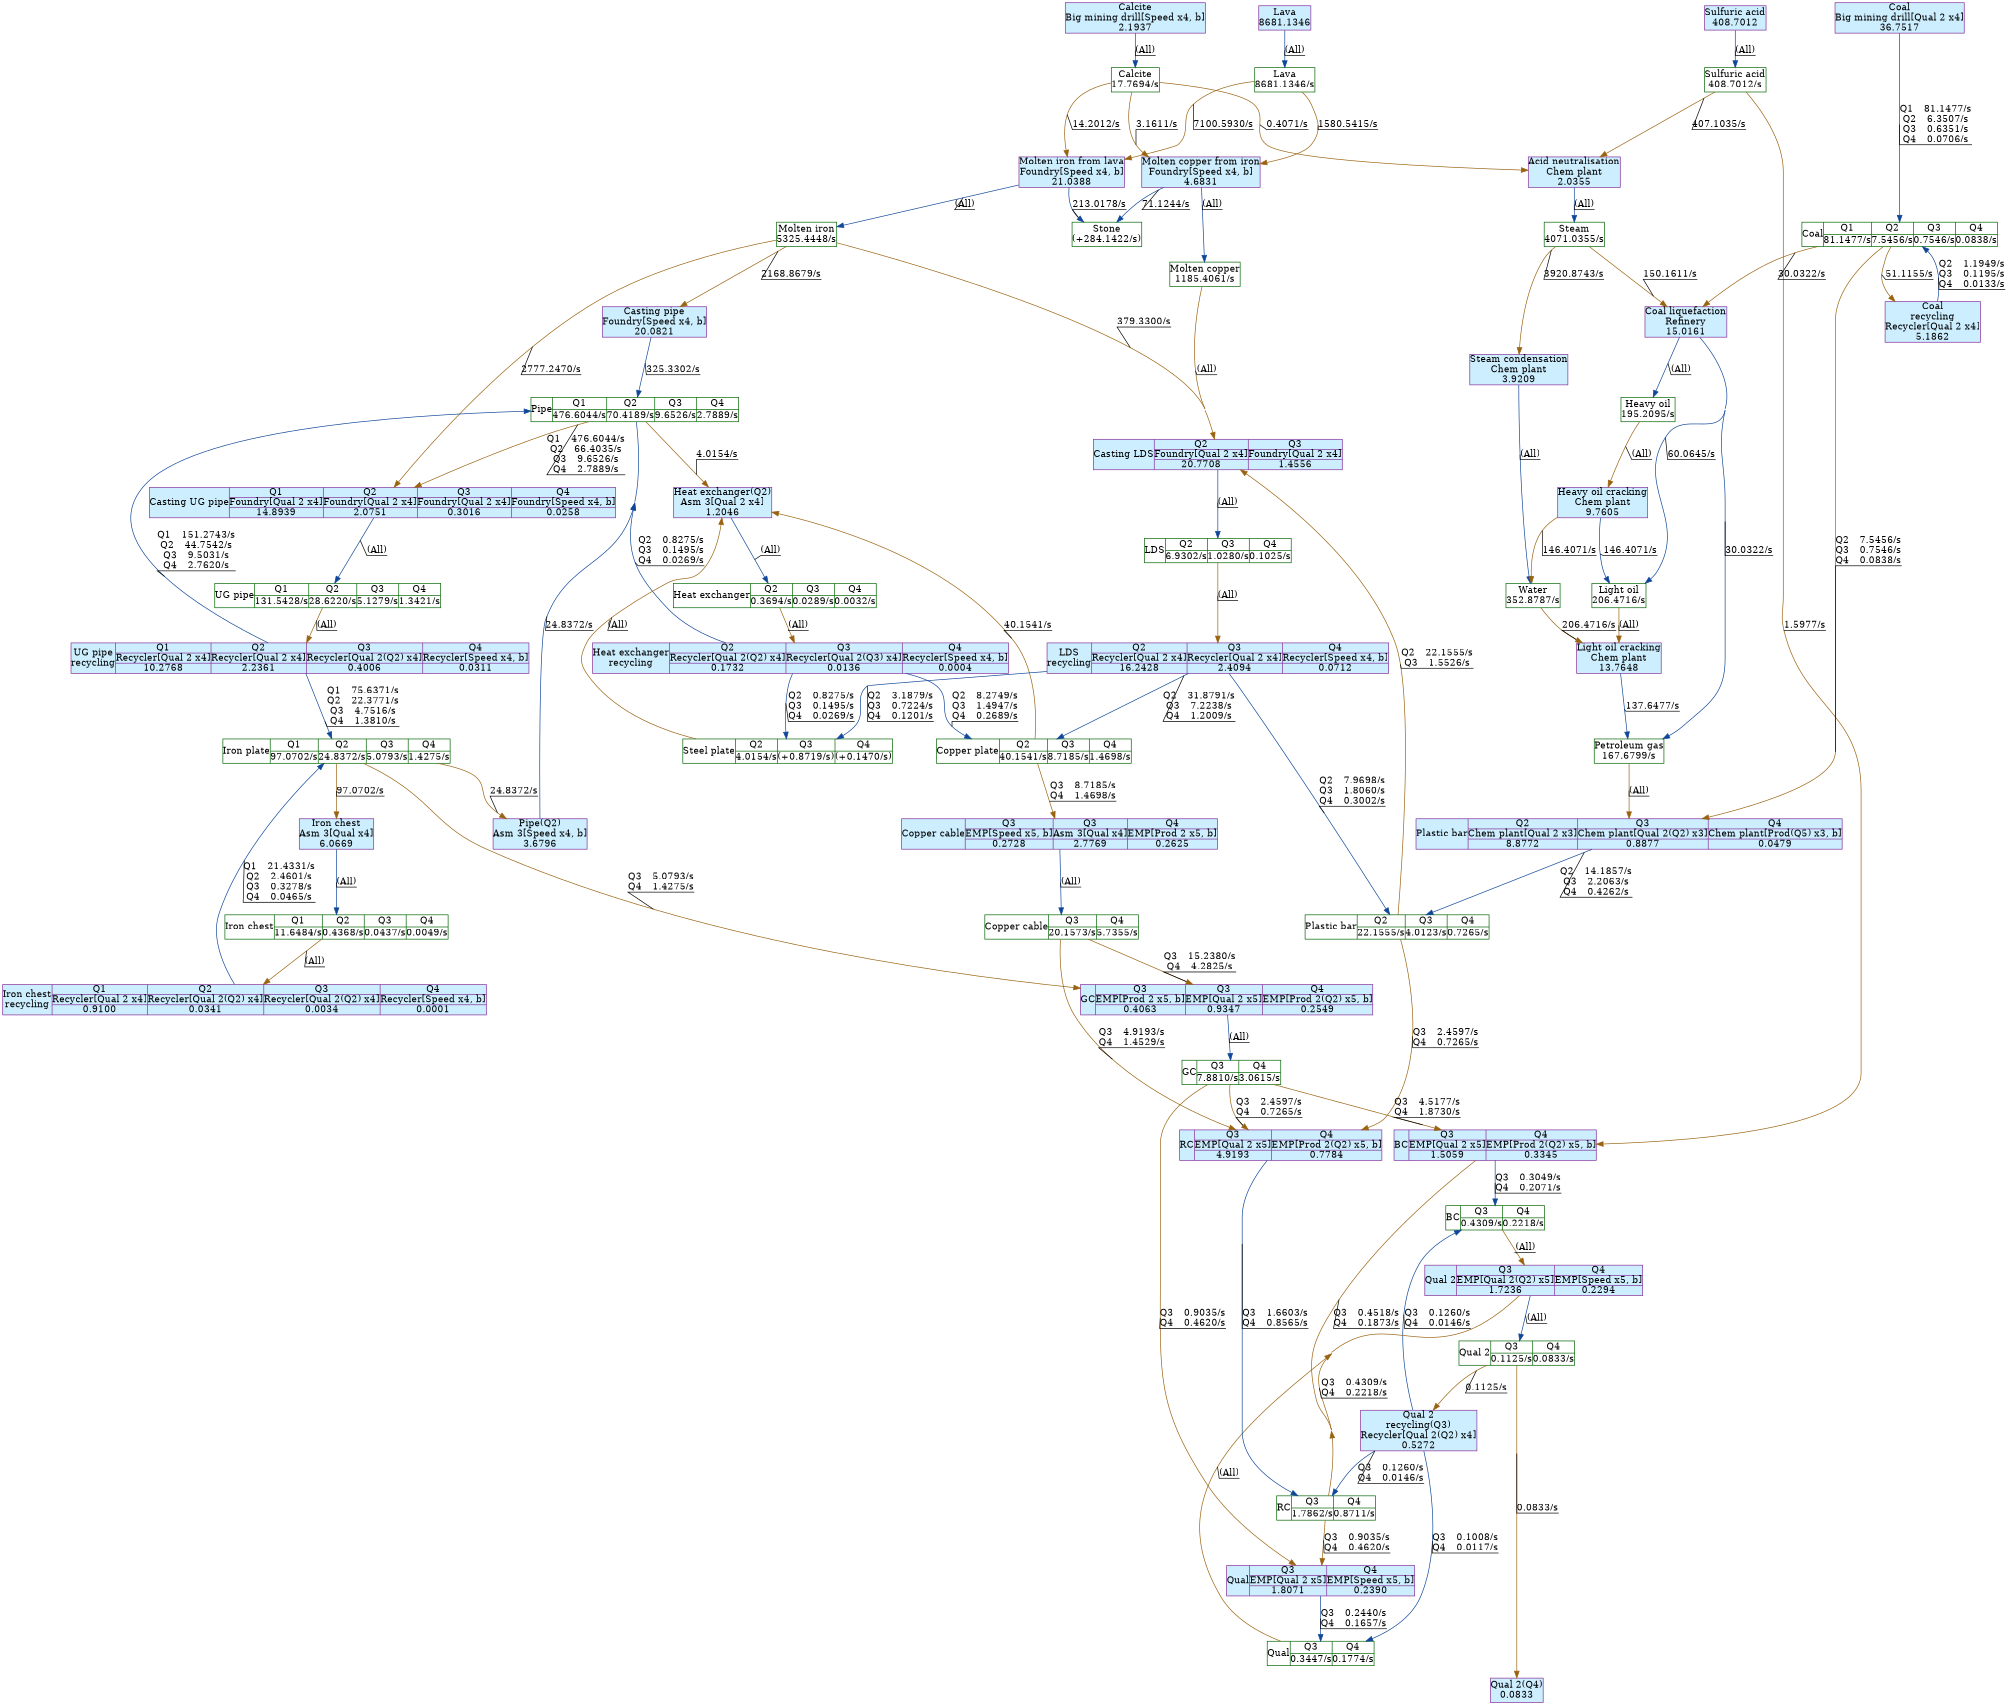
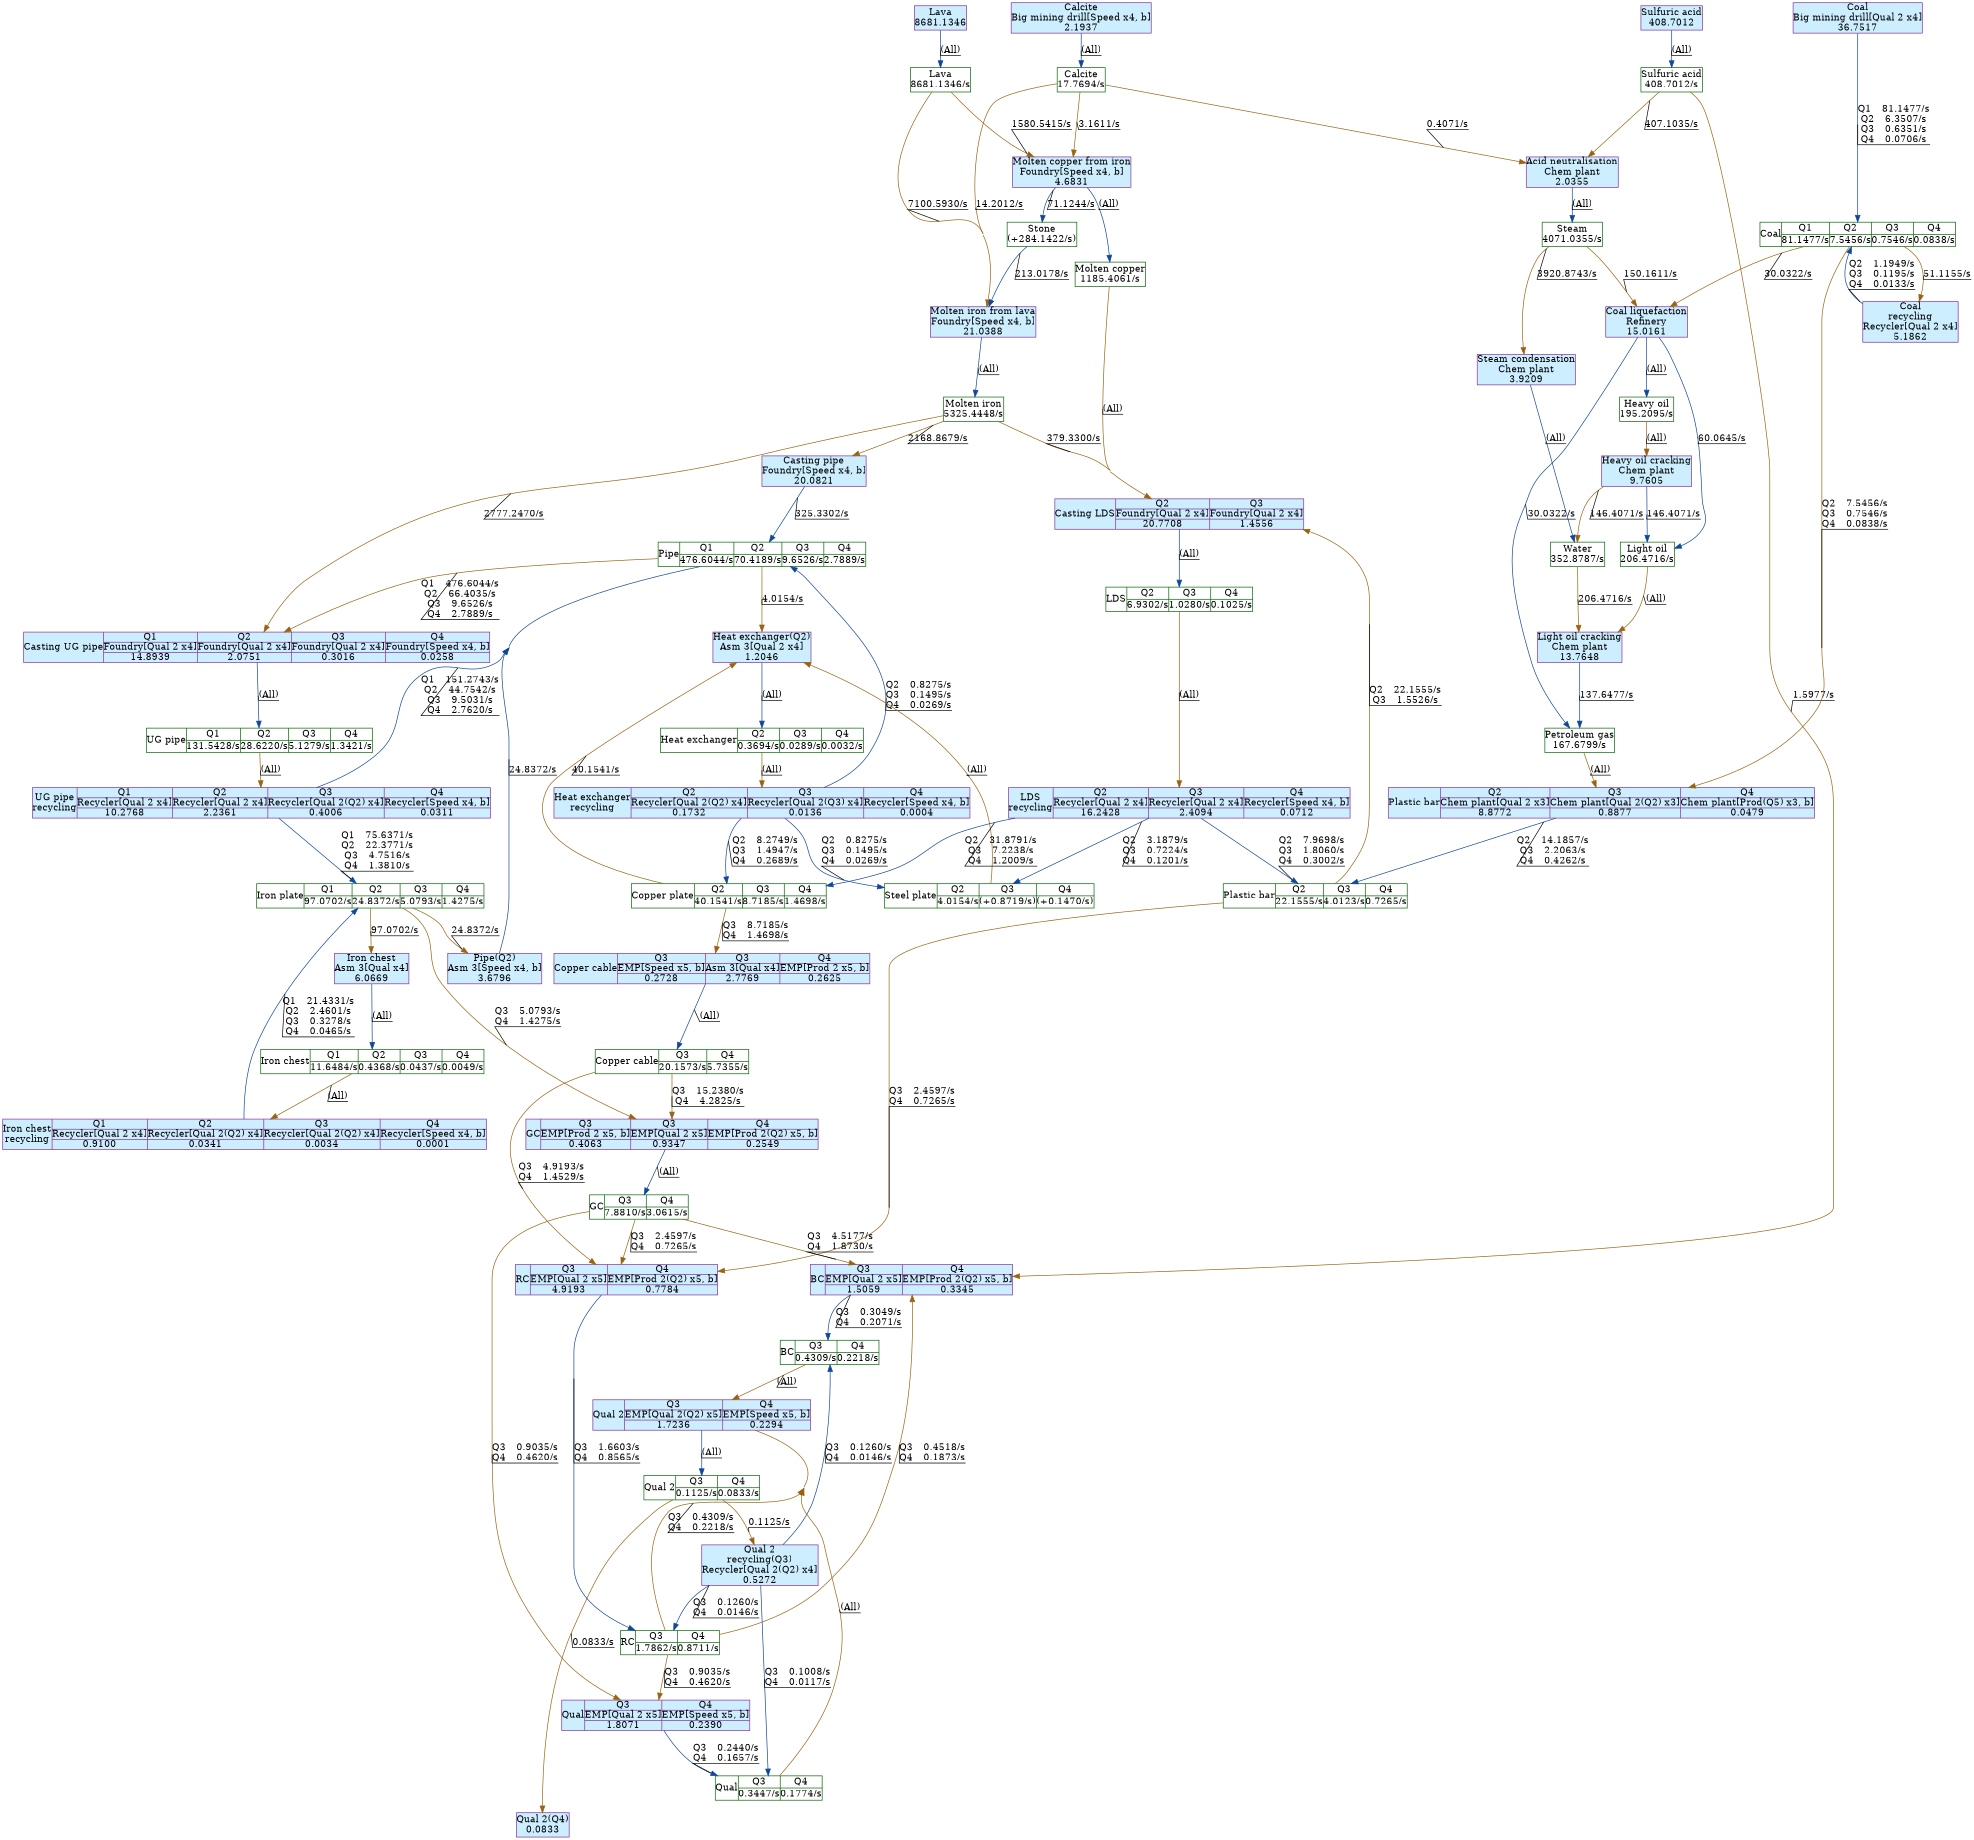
(1070, 204) -> (1006, 272)
